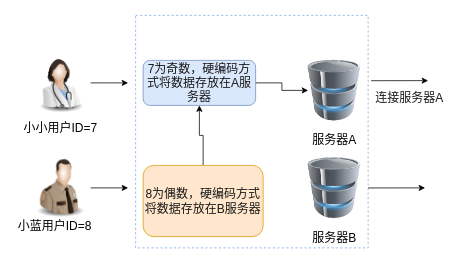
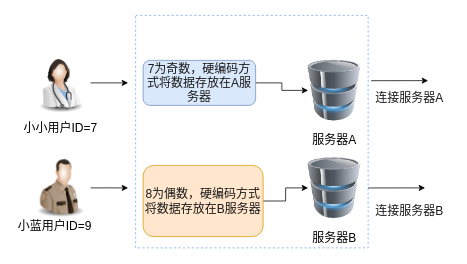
(199, 125) -> (285, 195)
none -> (409, 210)
(55, 225) -> (55, 225)
